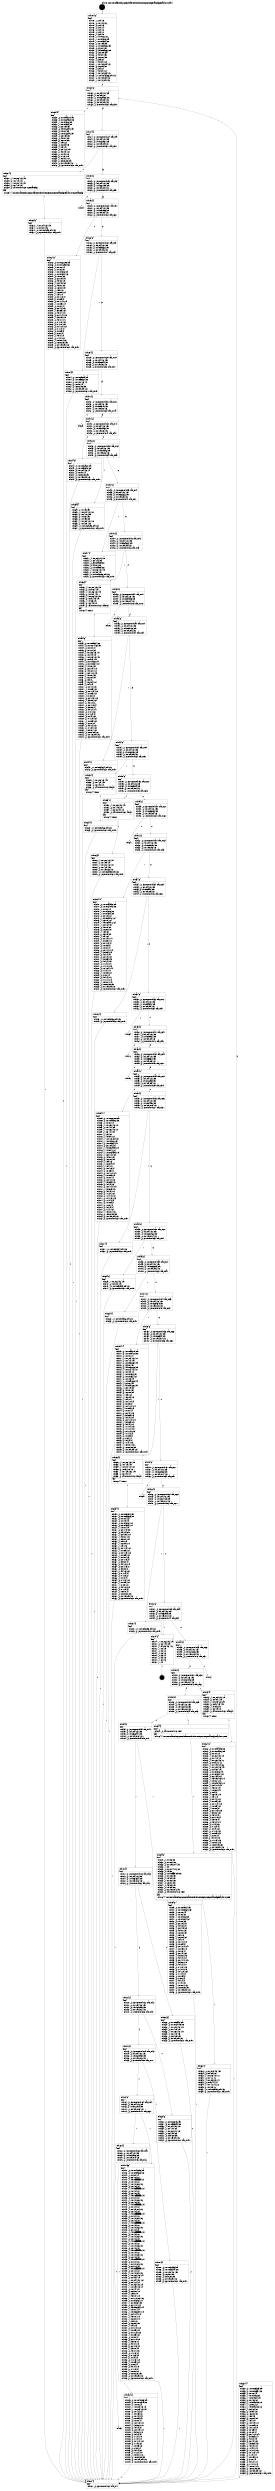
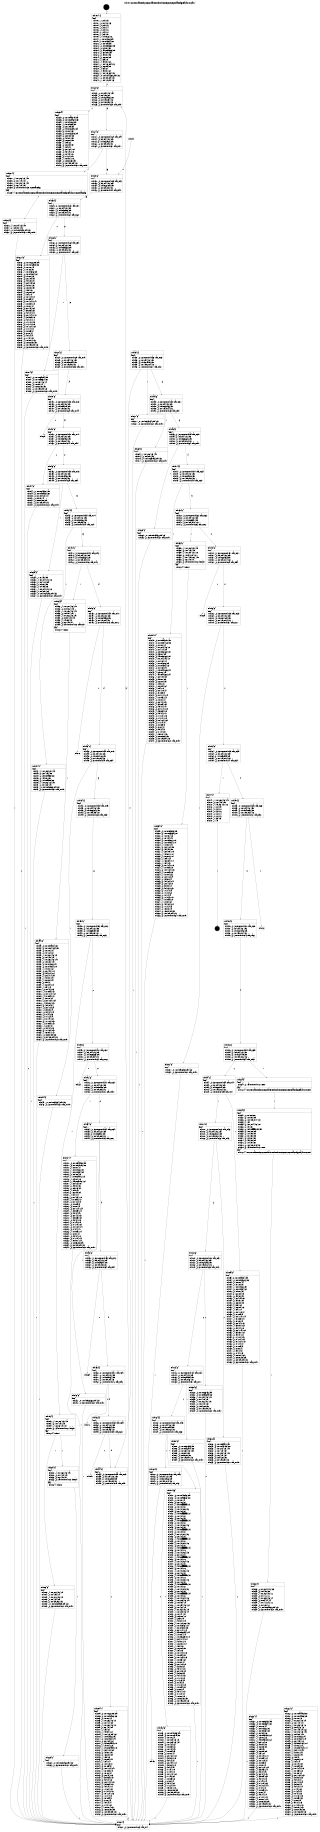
(85, 198) -> (127, 159)
(122, 767) -> (62, 1451)
(149, 1089) -> (129, 918)
(218, 1705) -> none
